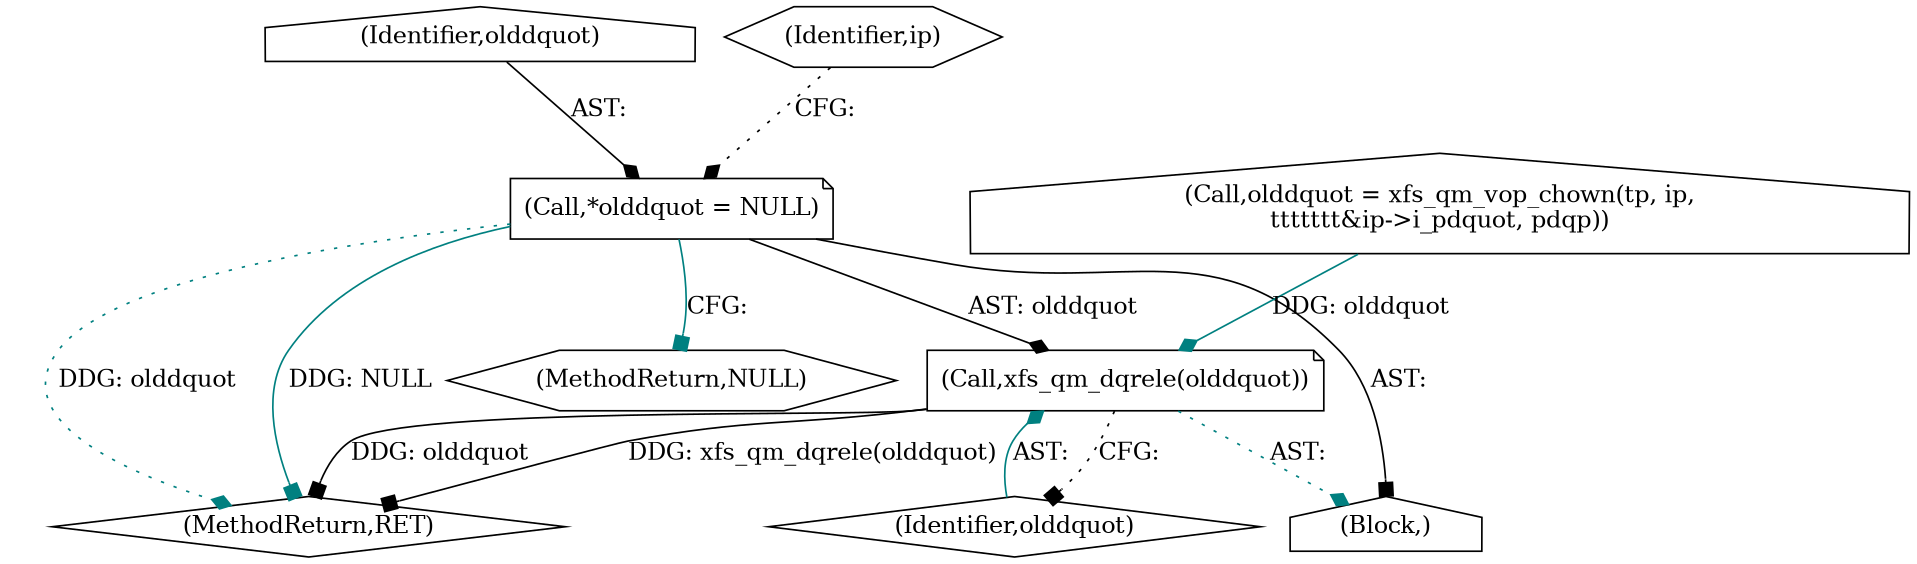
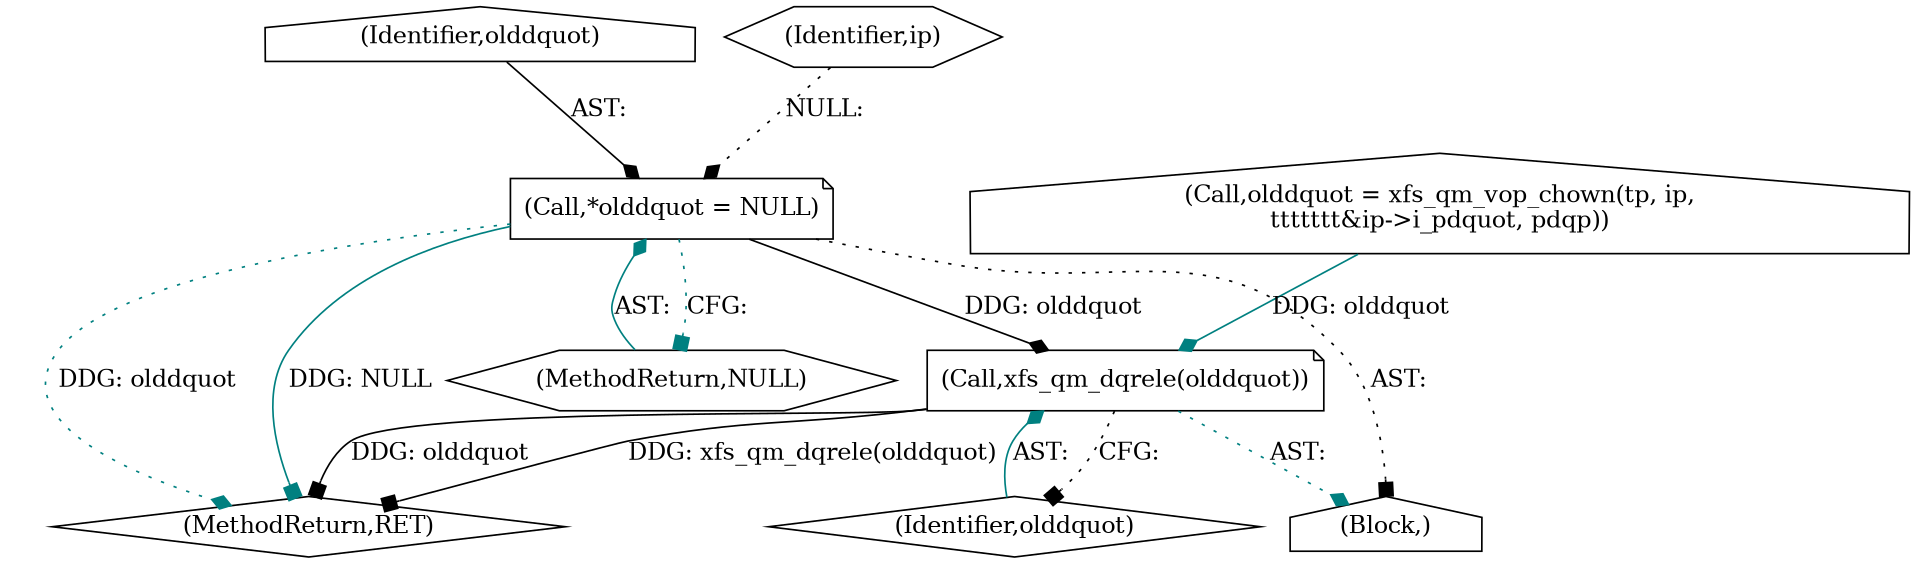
(829, 110) -> (829, 110)
(1157, 272) -> (1157, 272)
(686, 286) -> (686, 286)
none -> (612, 304)
(1053, 307) -> (1053, 307)
